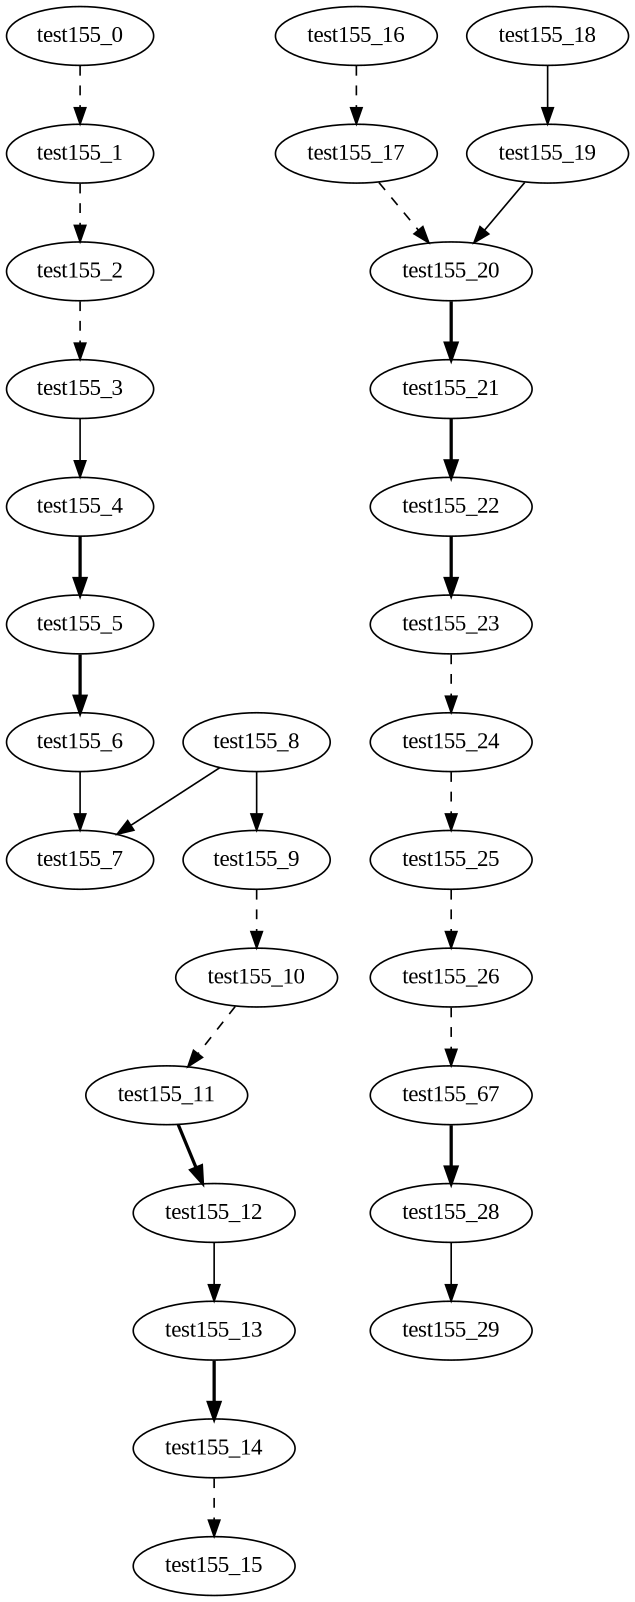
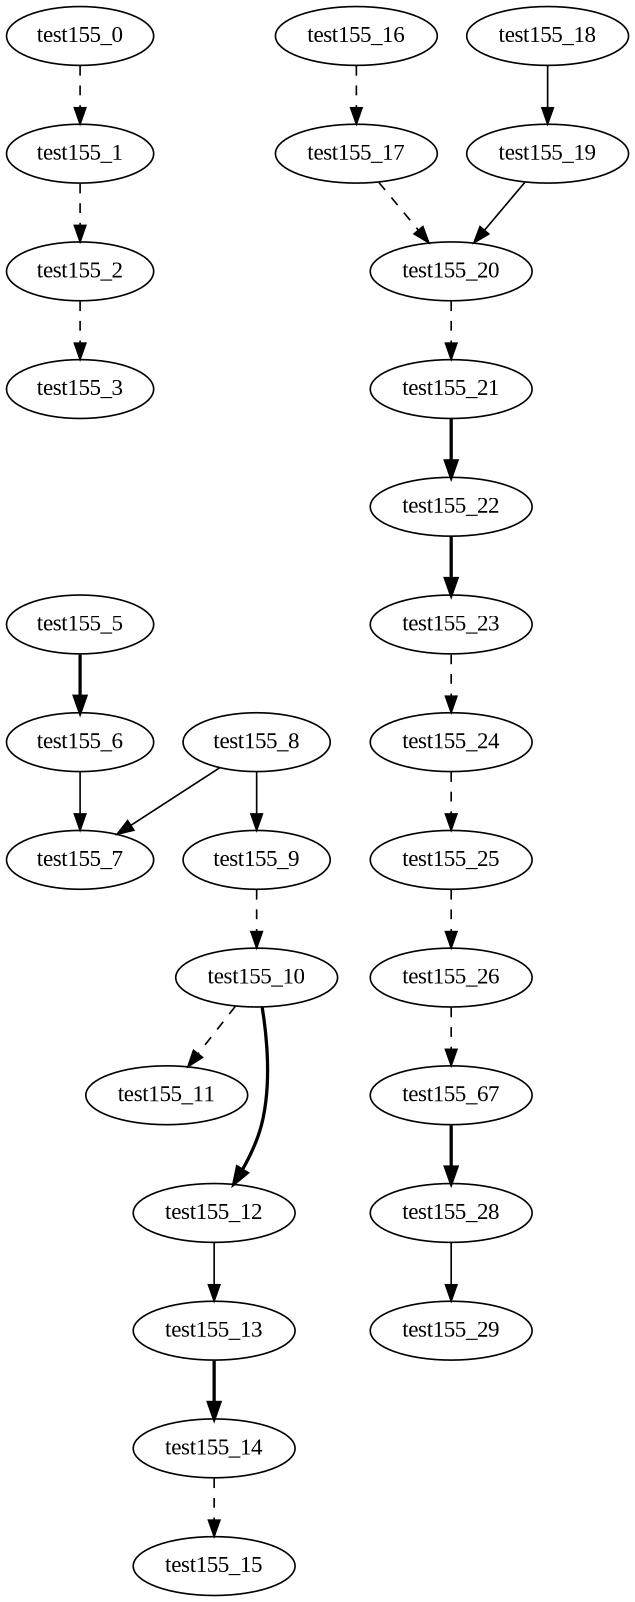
(451, 322) -> (451, 322)
(80, 507) -> none
(187, 1146) -> (267, 1091)
